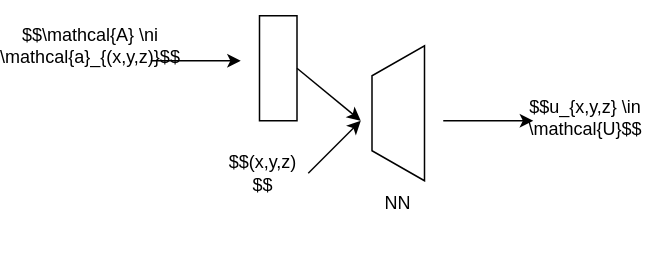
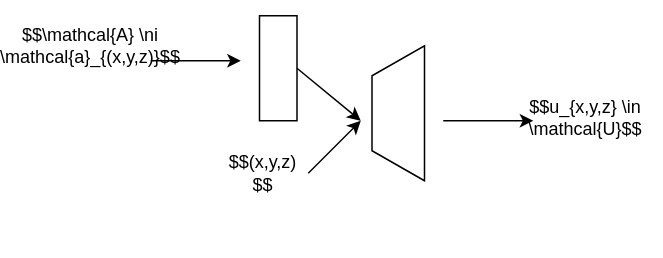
(398, 203) -> none
